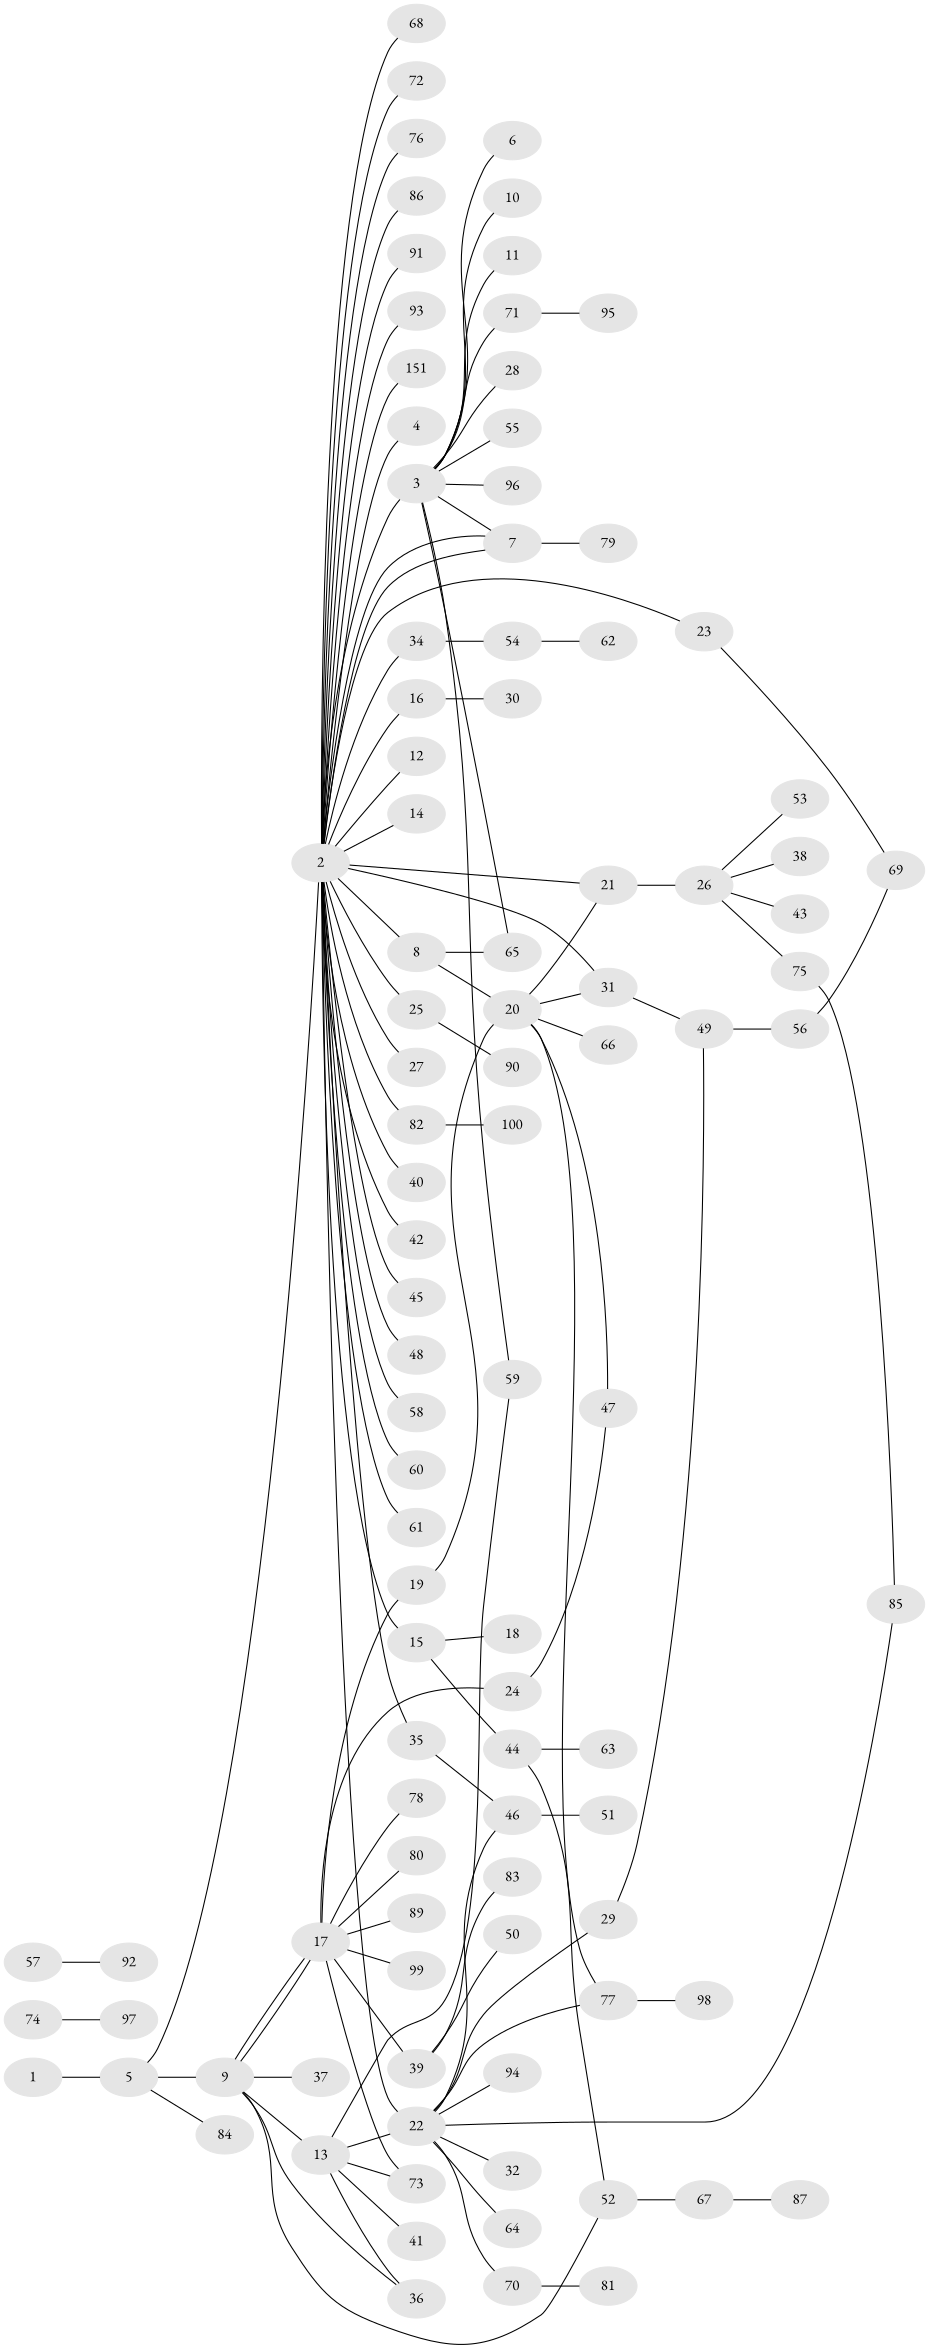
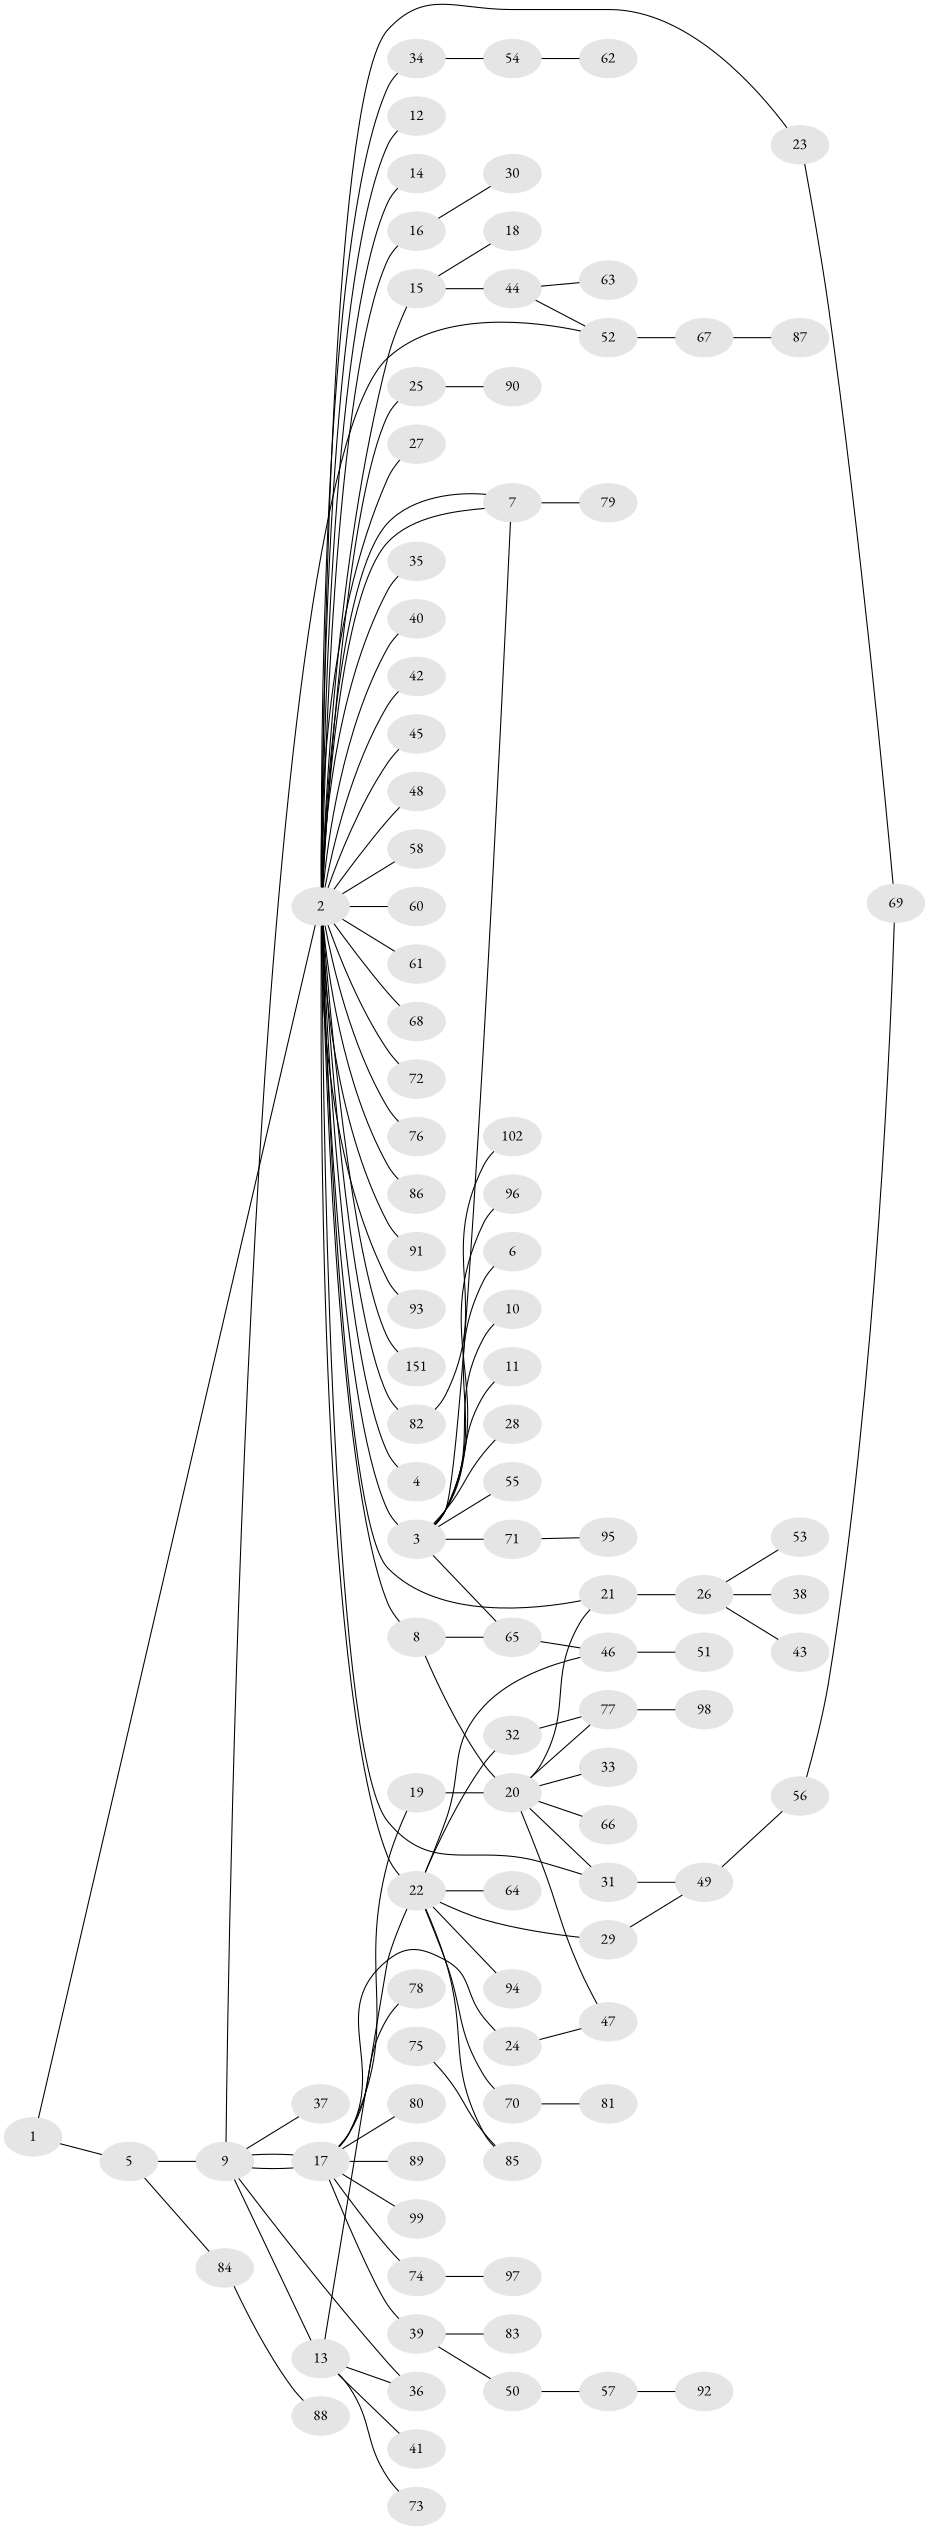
(752, 928) -> none
(512, 1125) -> (512, 1137)
(512, 1379) -> none
(270, 1479) -> (177, 1522)
none -> (608, 1767)
(464, 1778) -> (560, 1645)
(492, 2038) -> (564, 1722)
(355, 2068) -> (366, 2221)
none -> (561, 2392)
none -> (321, 2416)
